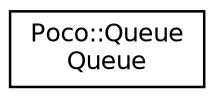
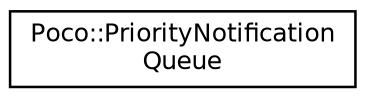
(107, 49) -> (183, 49)
